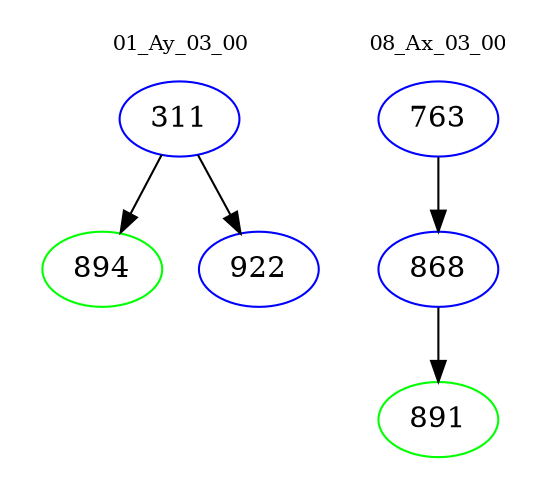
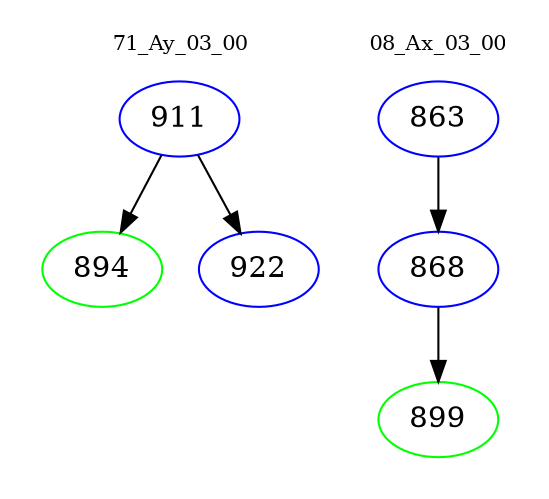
(181, 45) -> (181, 45)
(180, 119) -> (180, 119)
(438, 119) -> (438, 119)
(438, 420) -> (438, 420)
